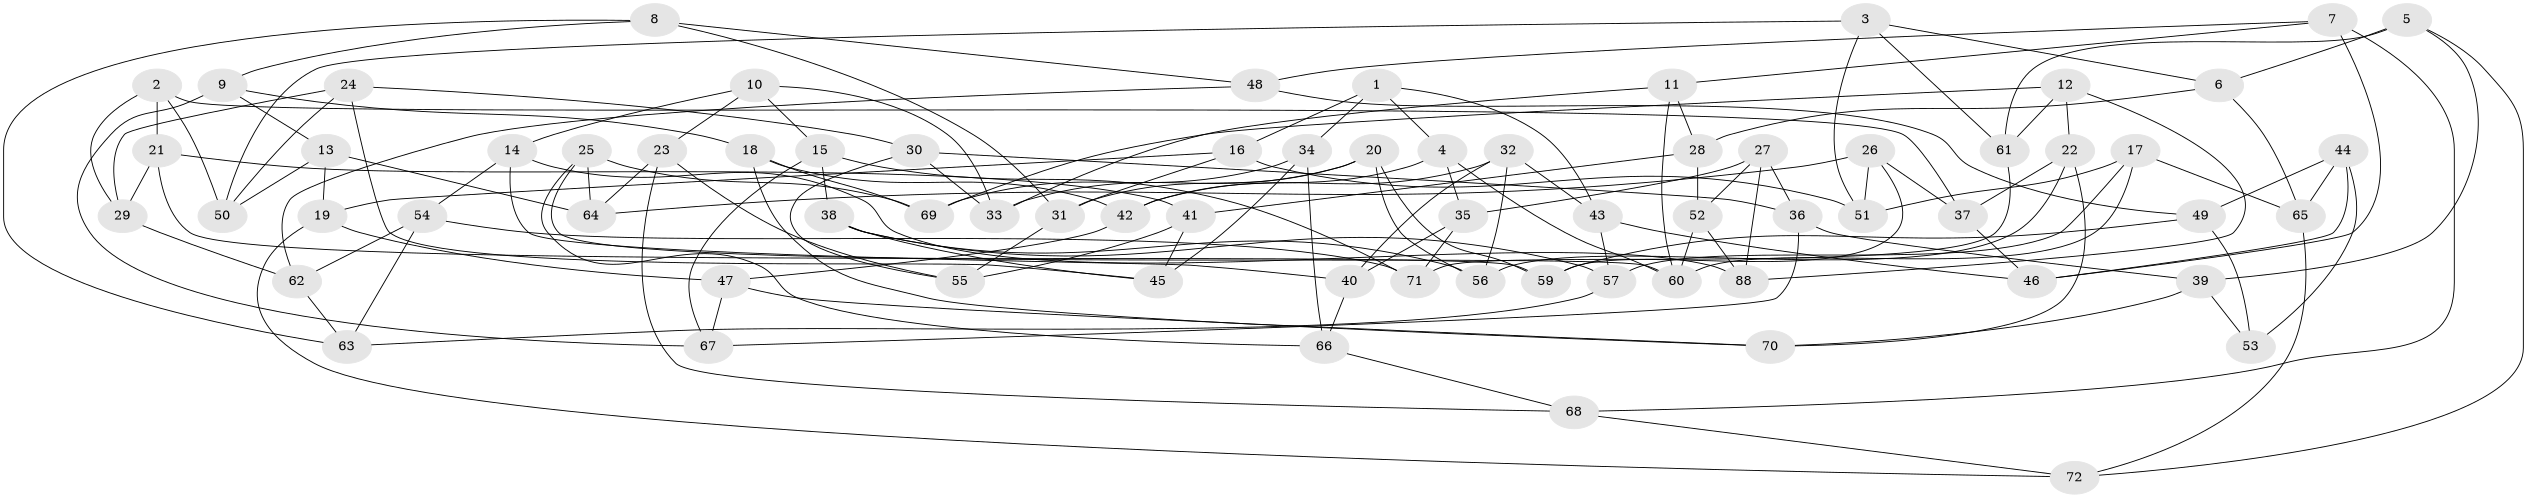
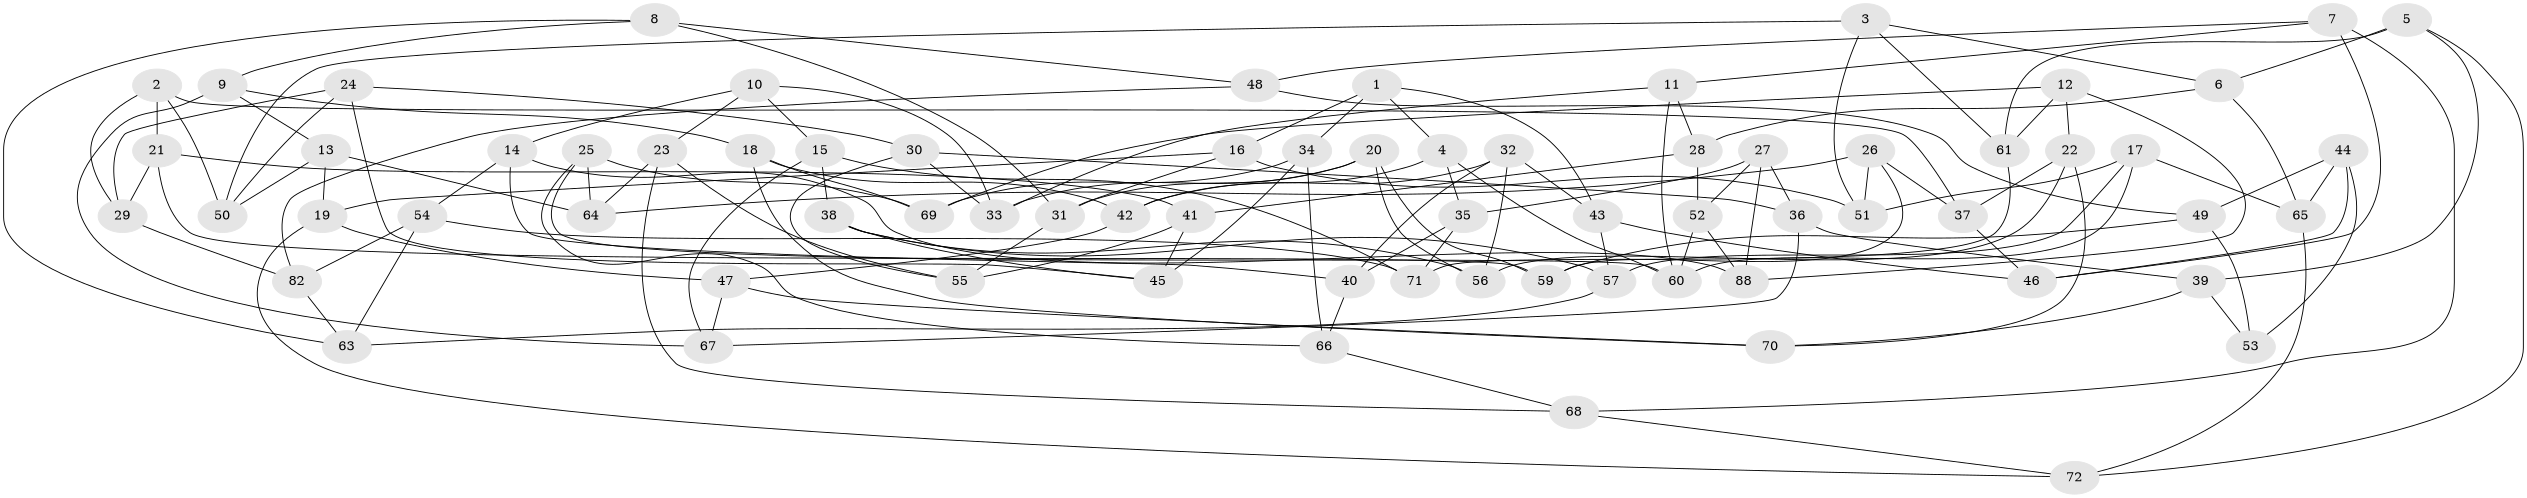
(297, 282) -> (297, 282)
